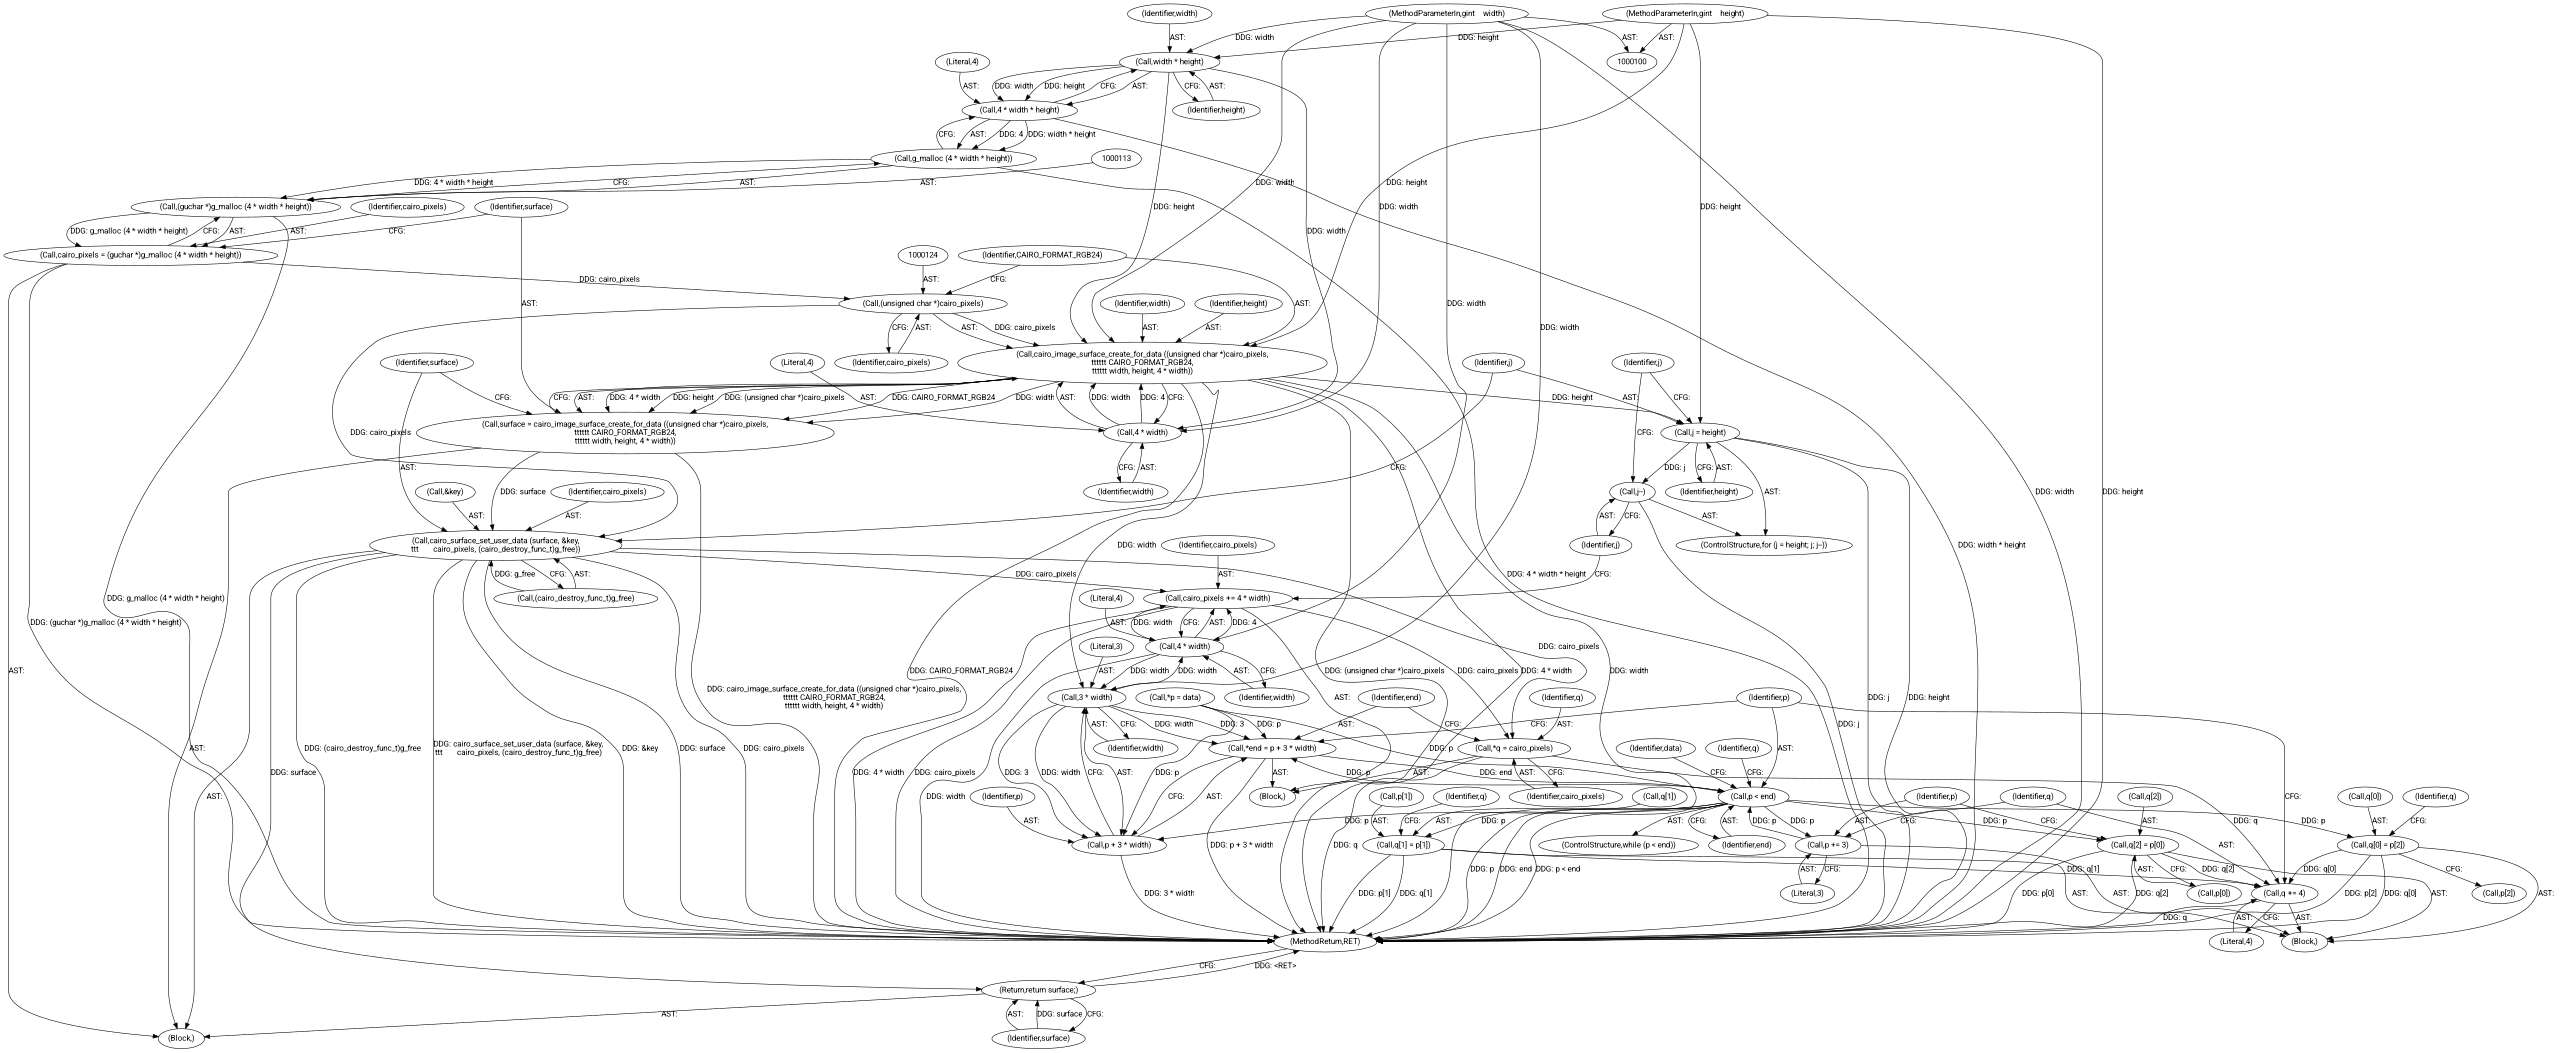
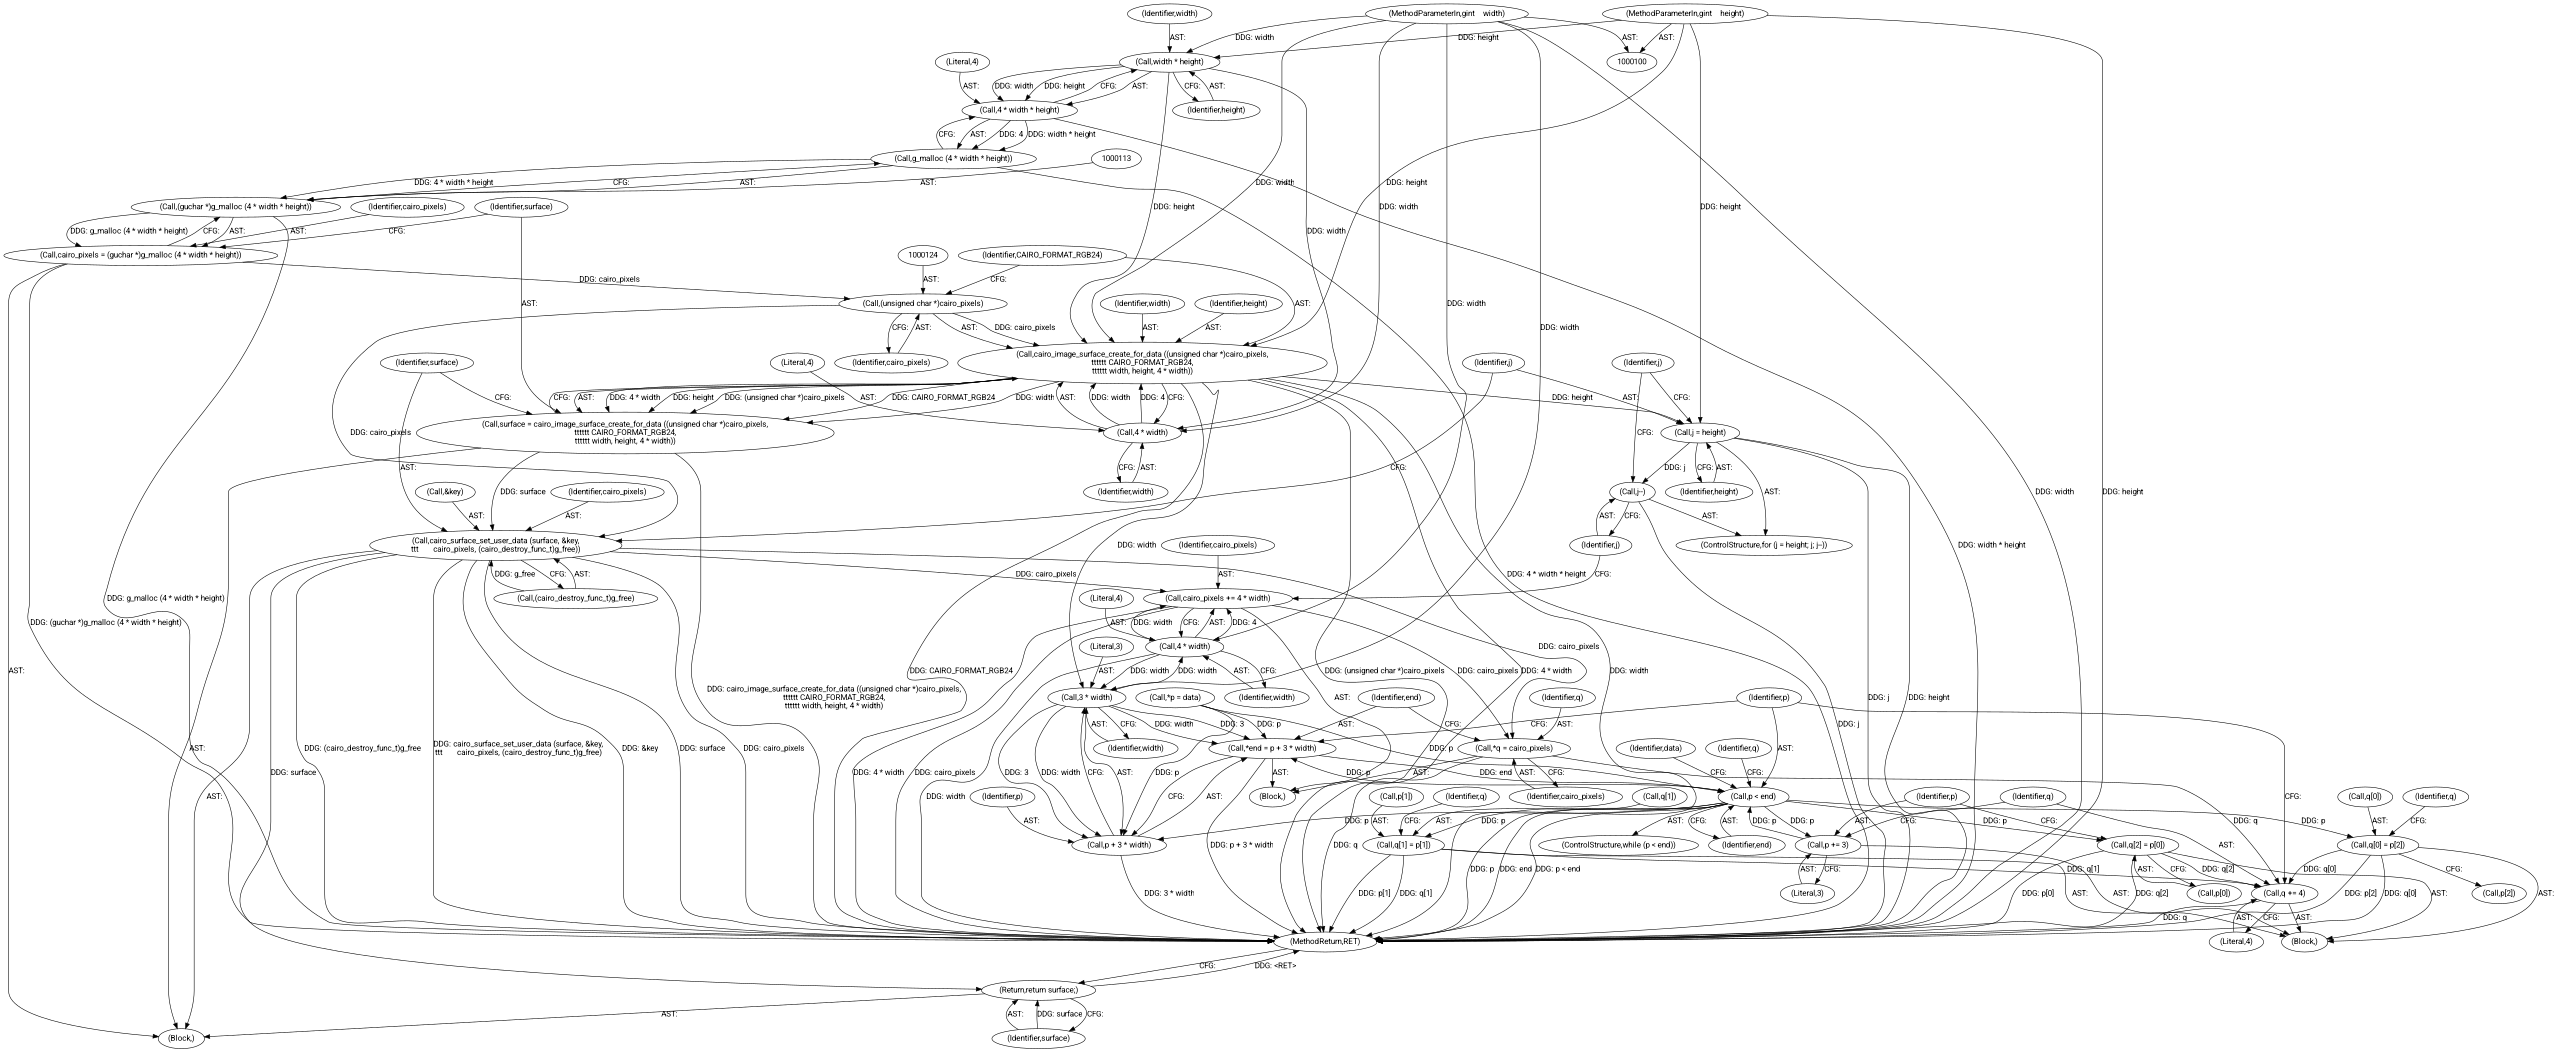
(2145, 797) -> none
